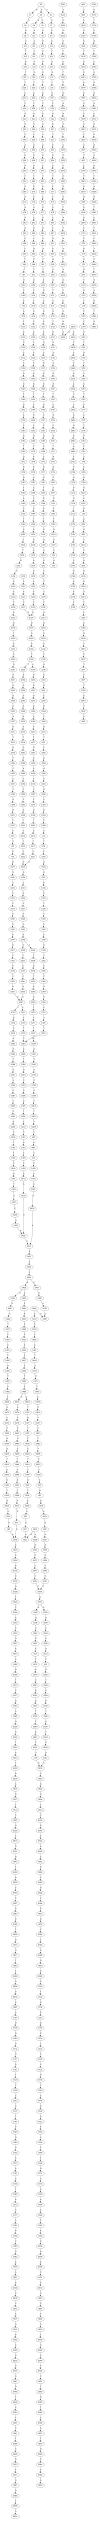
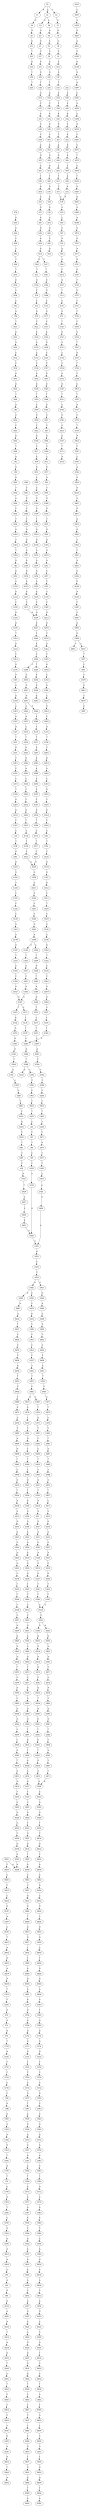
(25, 92) -> none
(25, 207) -> (65, 196)
(34, 259) -> (39, 259)
(53, 472) -> none
none -> (26, 570)
(83, 654) -> (80, 643)
(23, 705) -> (26, 705)
(23, 1080) -> (29, 1069)
(39, 1313) -> (42, 1324)
(12, 1534) -> (17, 1531)
(30, 1534) -> (38, 1542)
none -> (7, 2150)
